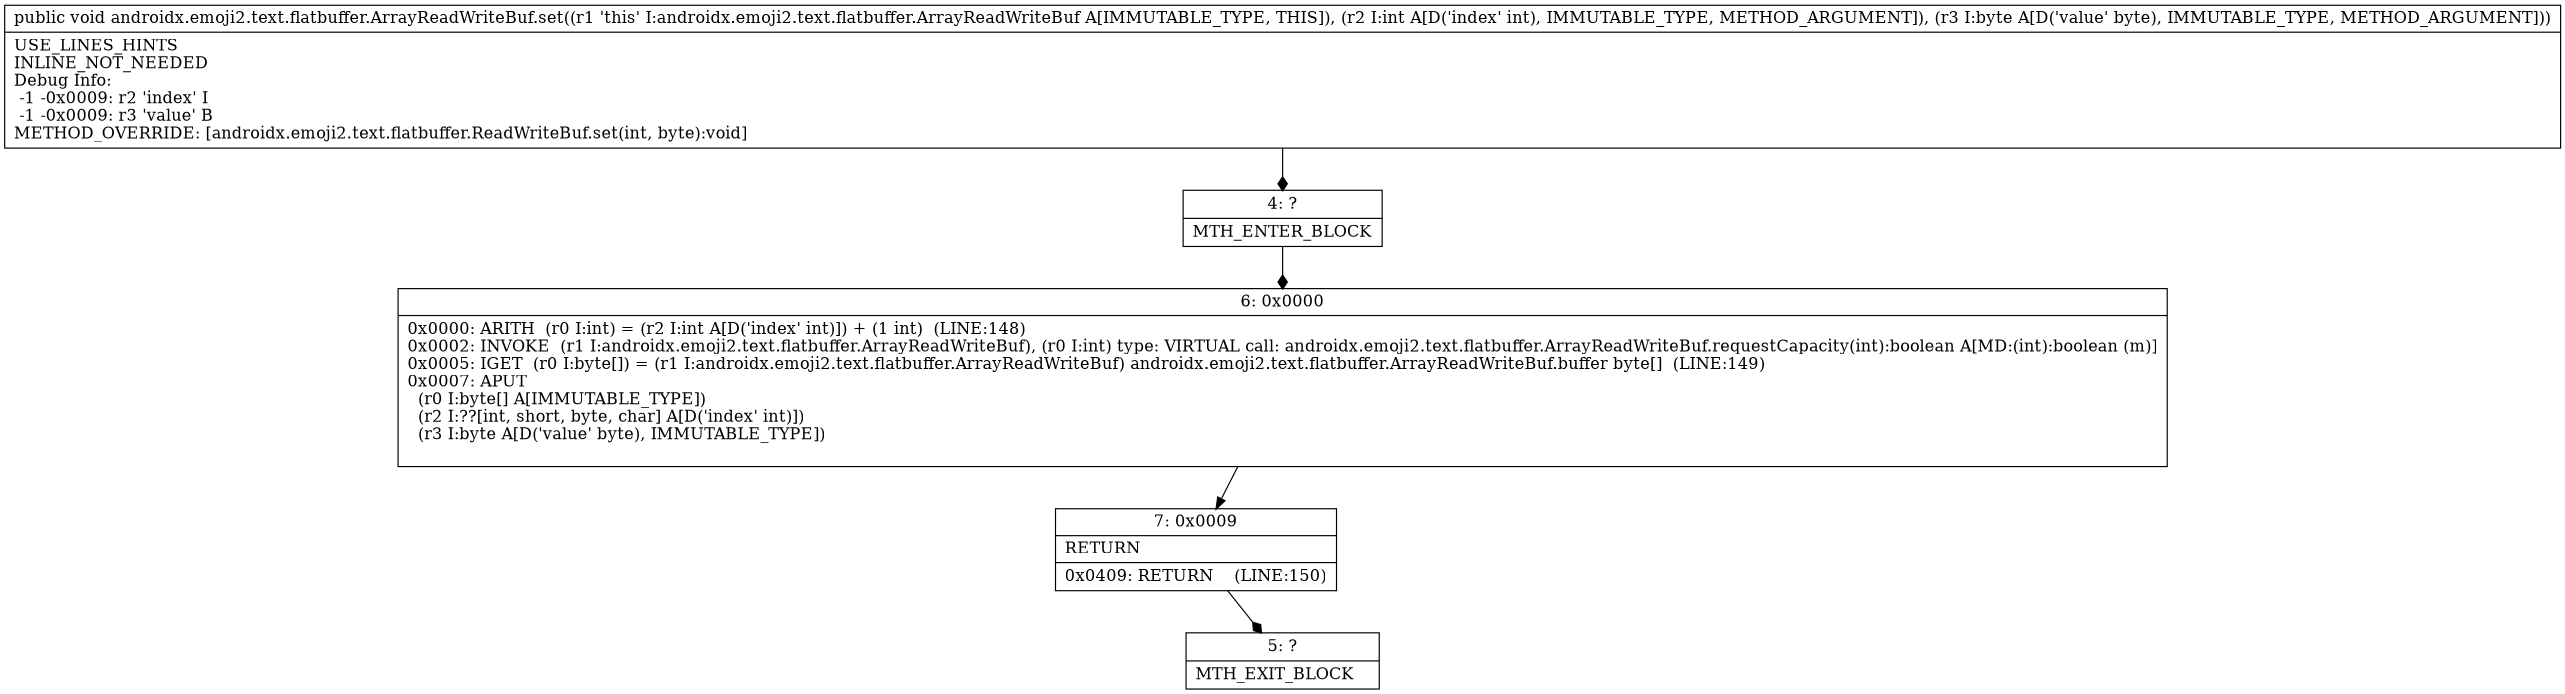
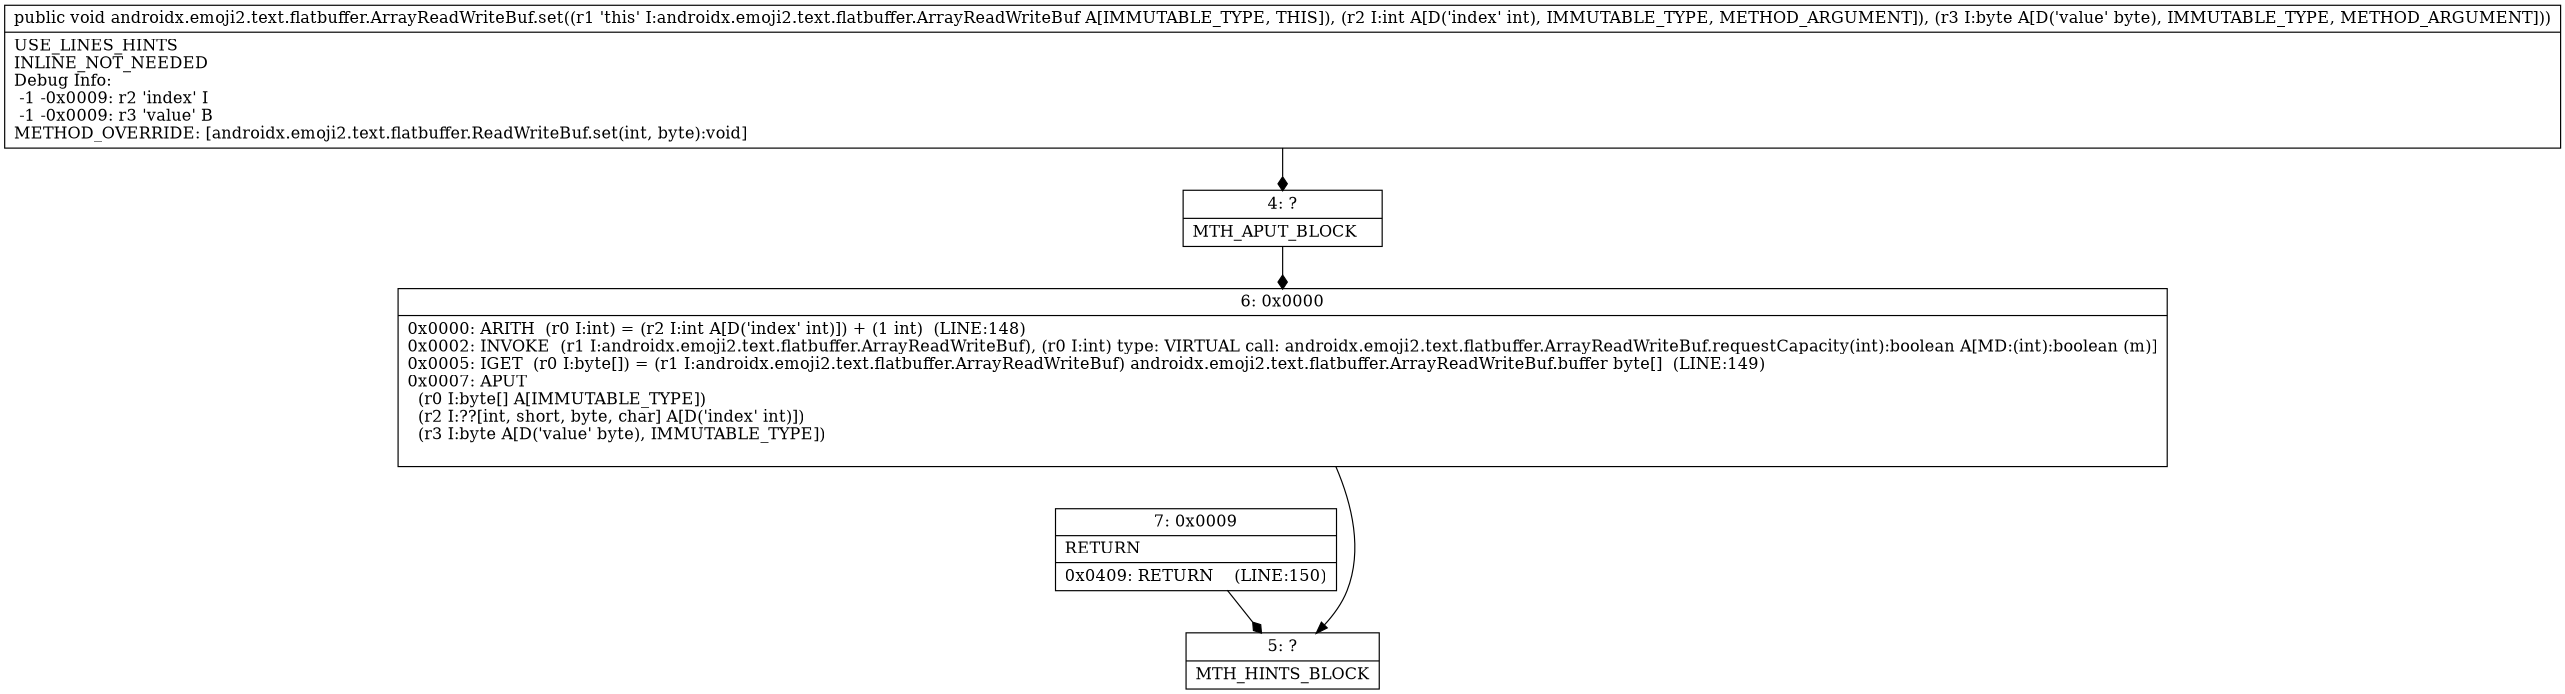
(1283, 232) -> (1275, 232)
(1230, 482) -> (1355, 548)
(1275, 674) -> (1283, 674)
